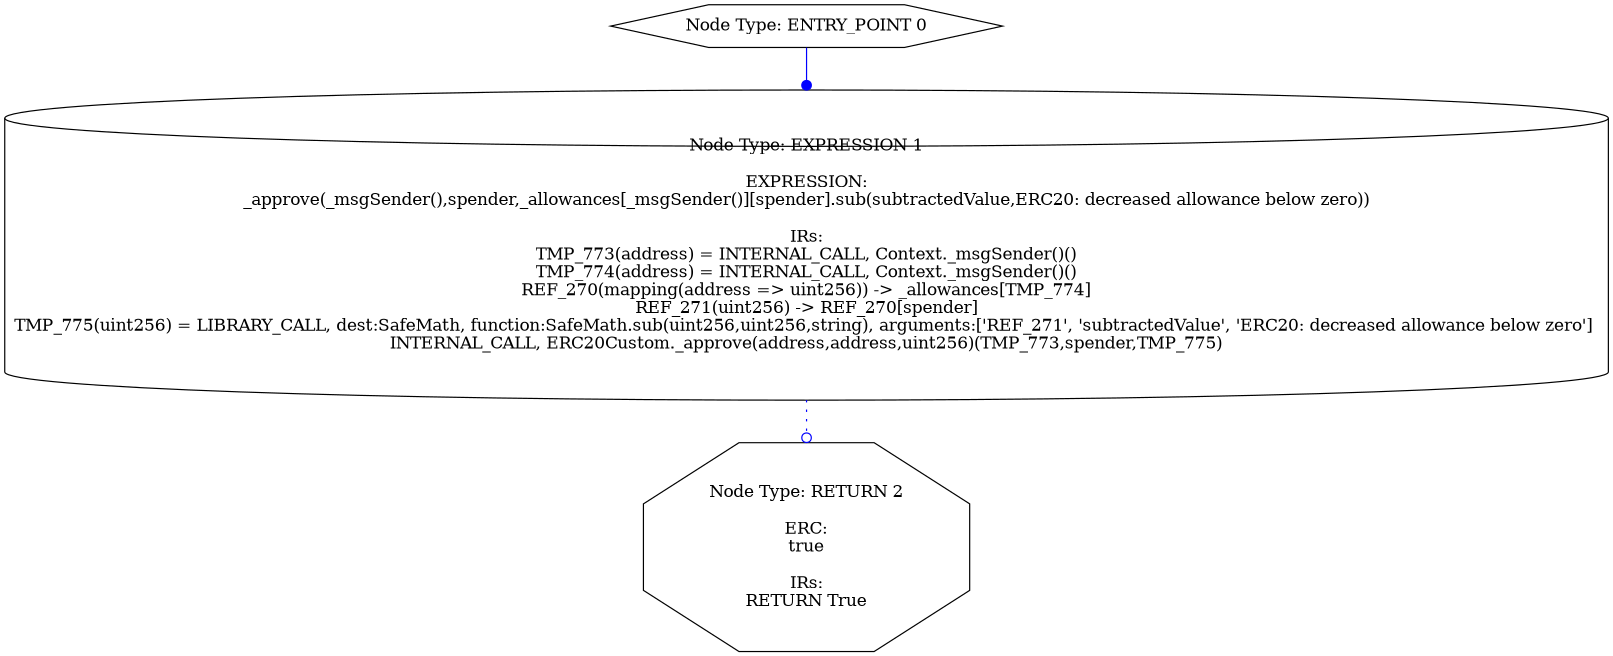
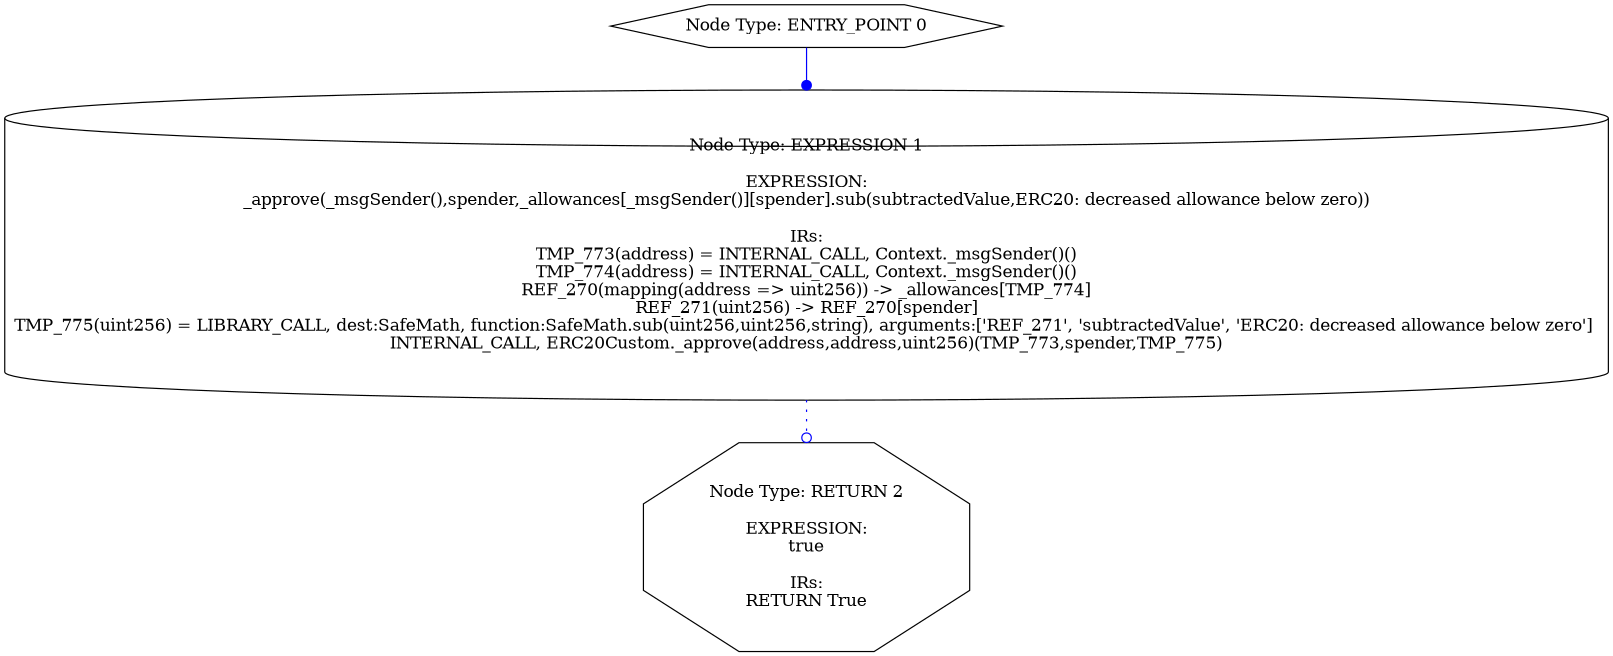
(807, 547) -> (807, 547)
